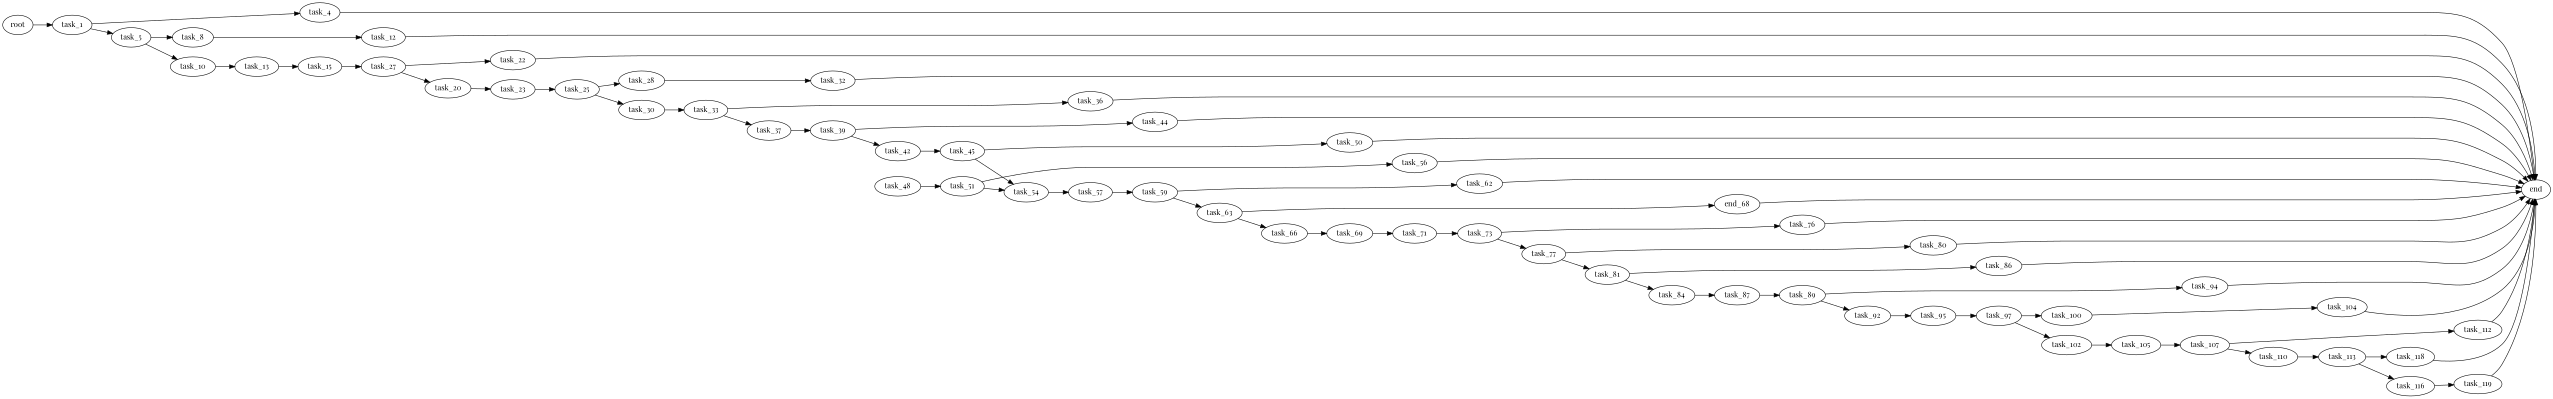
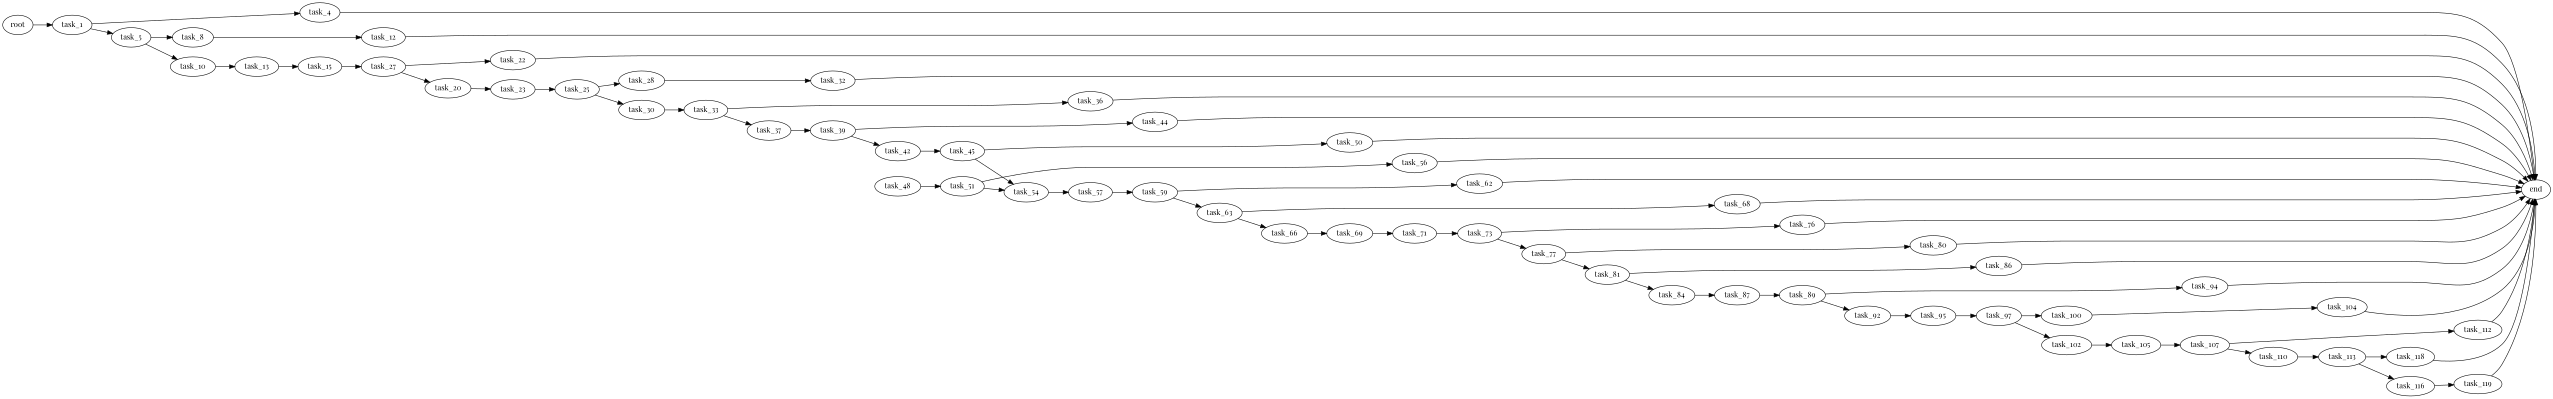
(1737, 204) -> (1737, 204)
